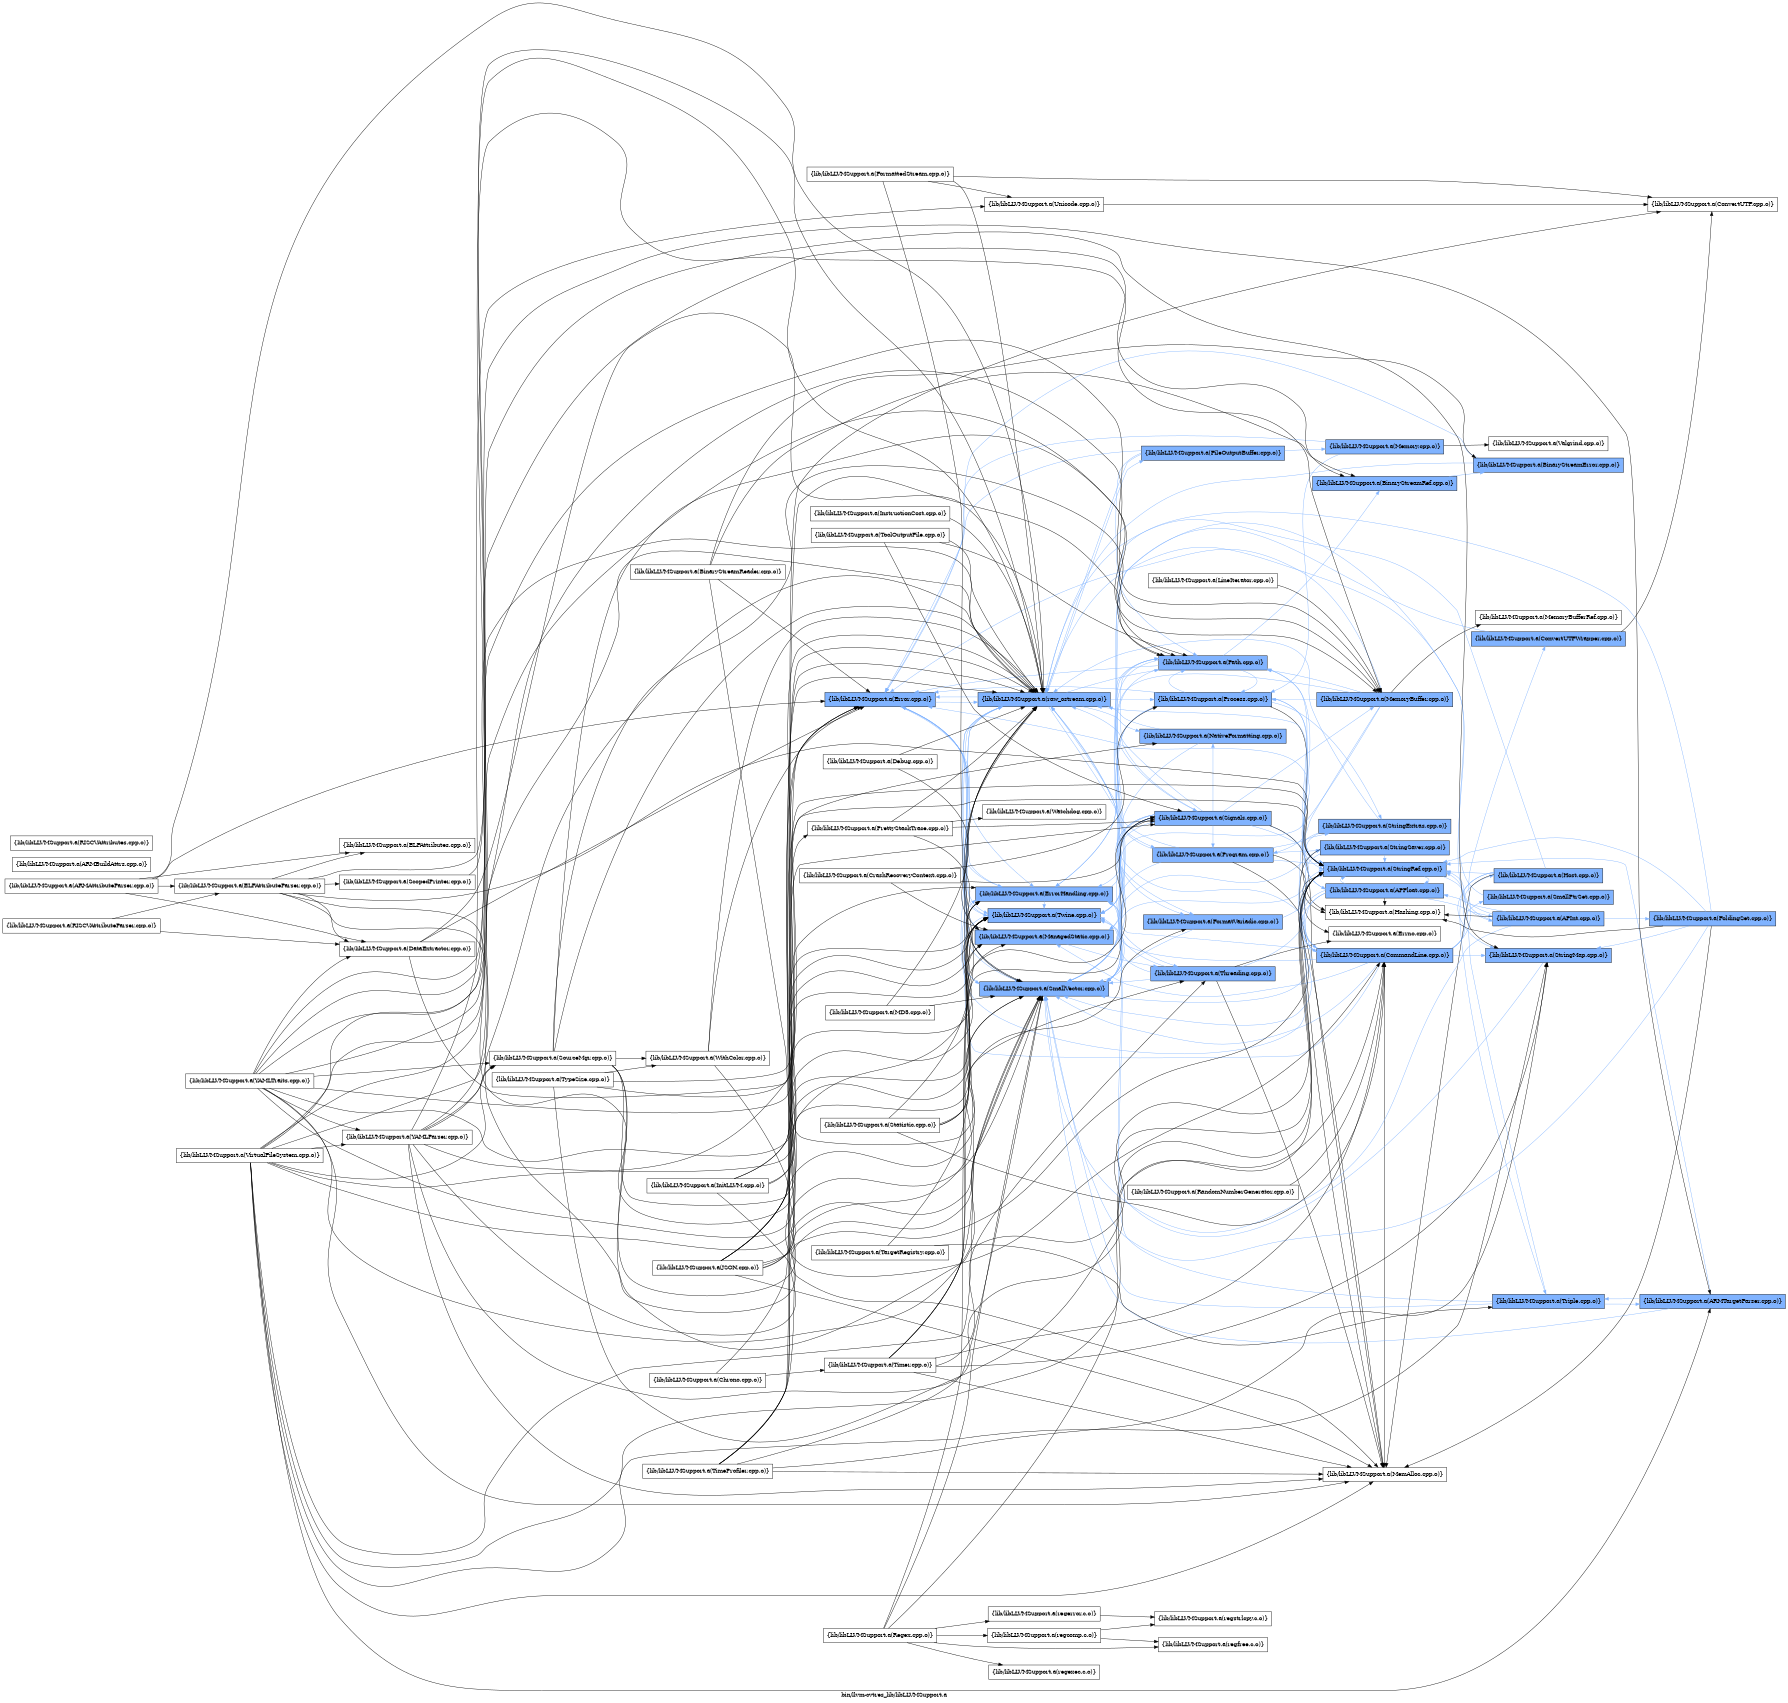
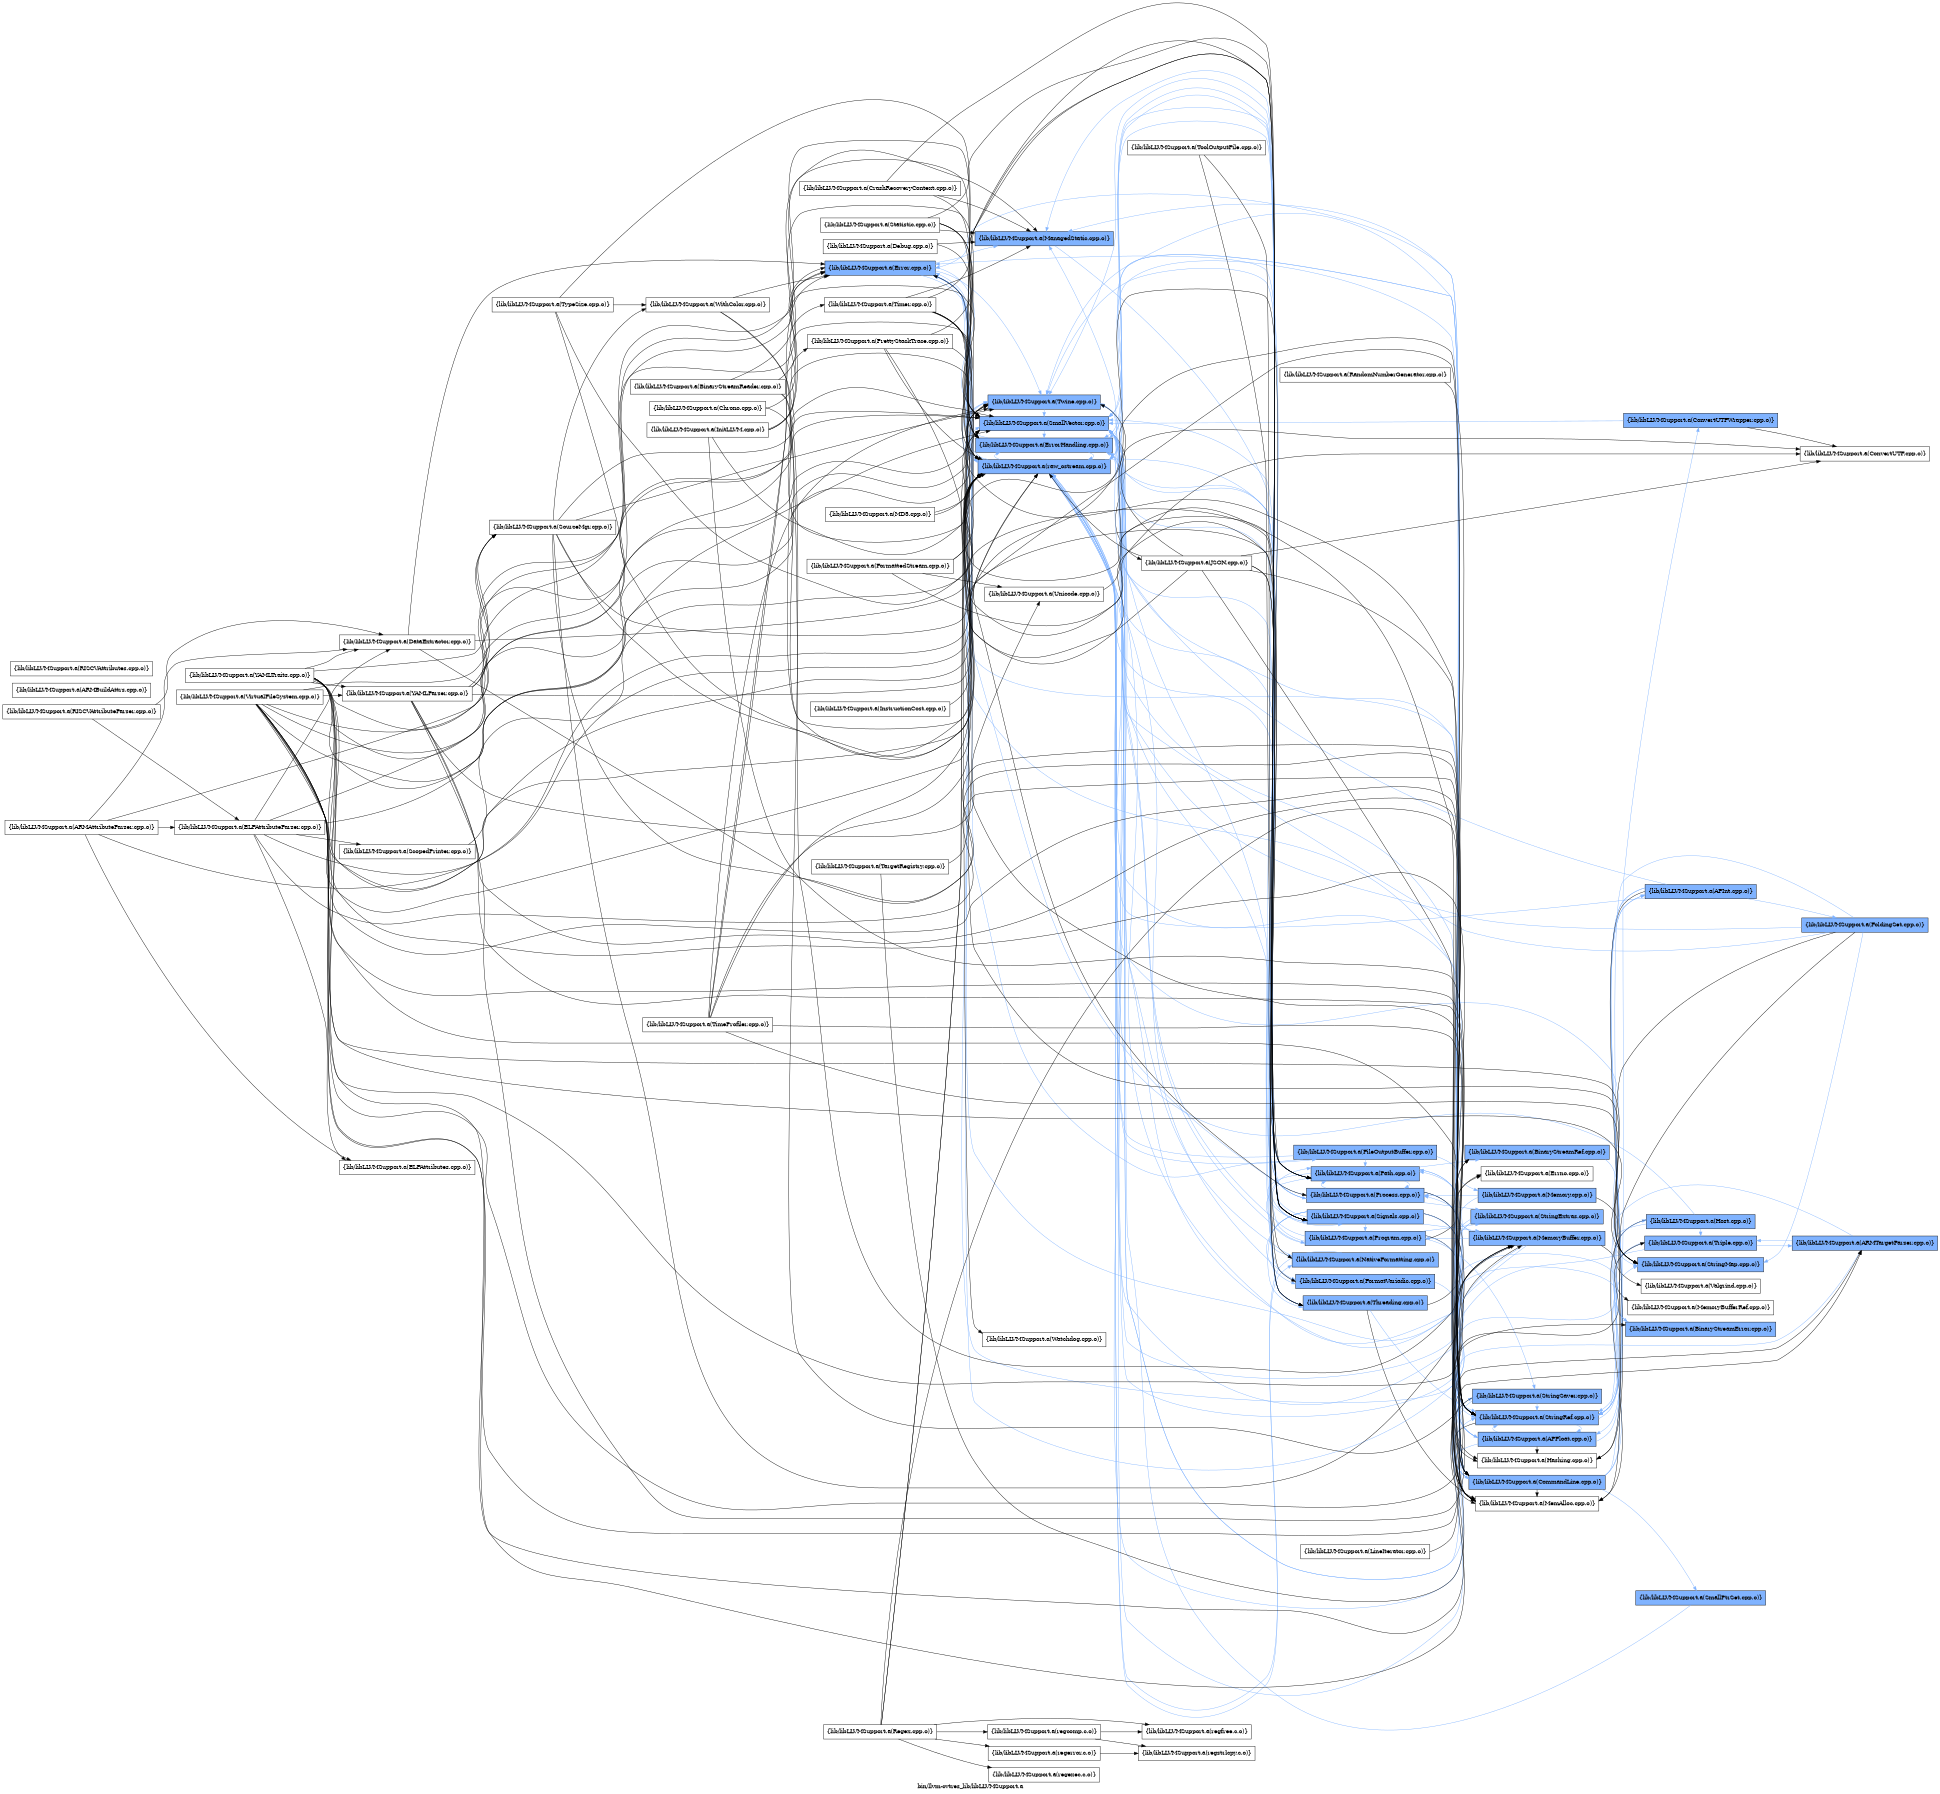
(985, 617) -> none
(910, 1165) -> (1120, 496)
